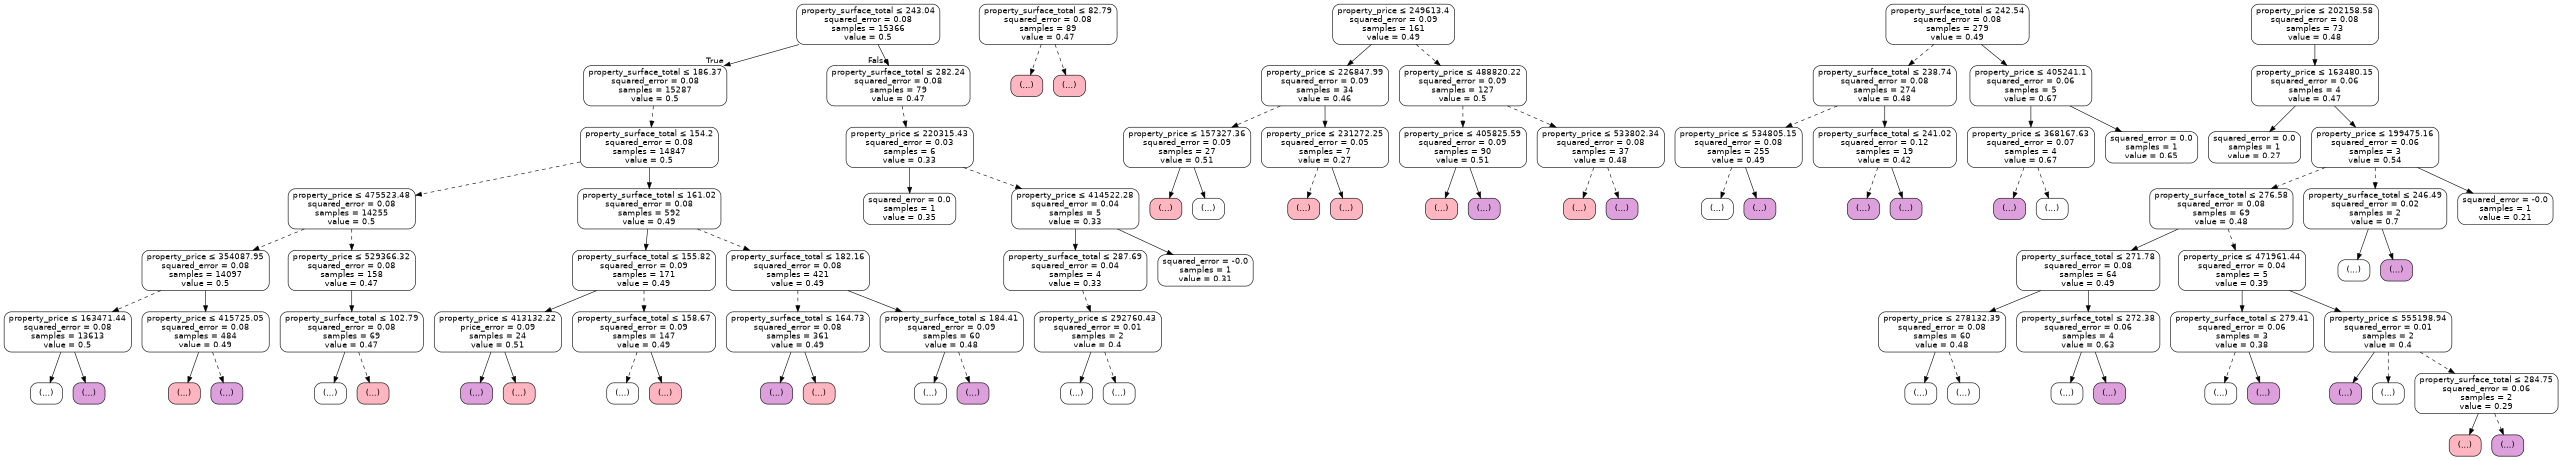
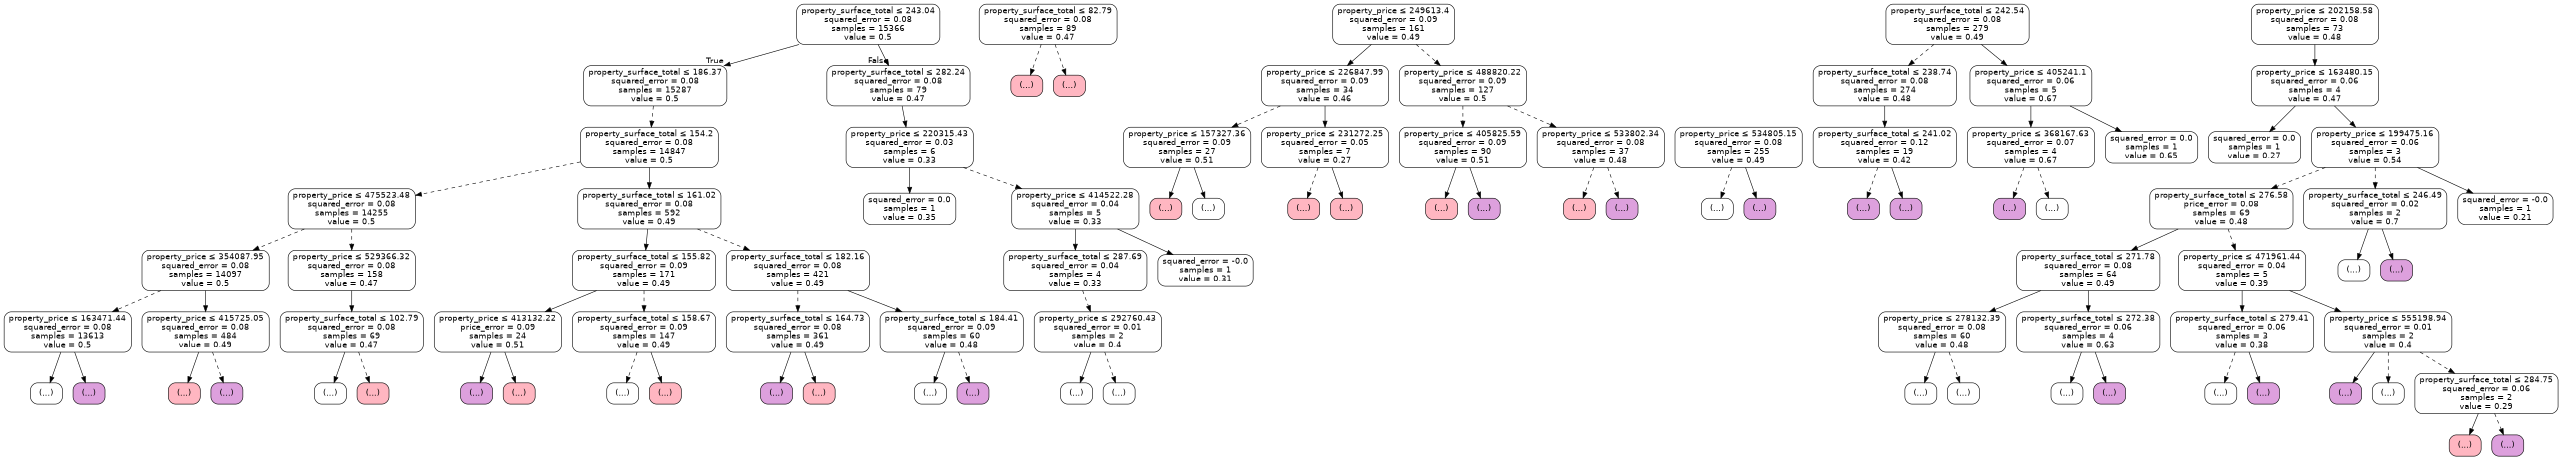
(904, 114) -> (904, 114)
(1815, 115) -> none
(2221, 204) -> (2221, 204)
